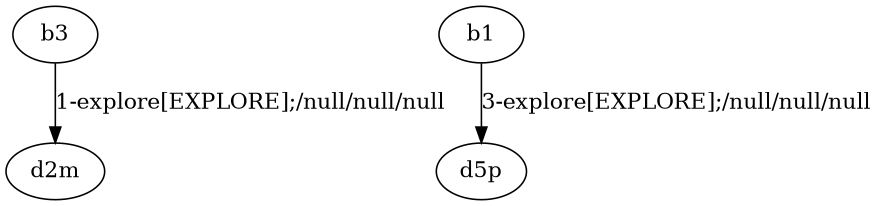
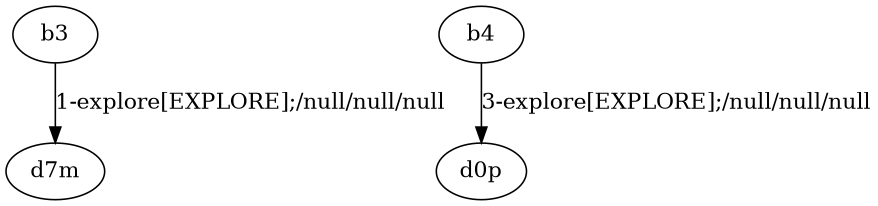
(481, 35) -> (481, 35)
(55, 171) -> (55, 171)
(481, 171) -> (481, 171)
